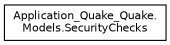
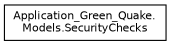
(85, 23) -> (85, 23)
